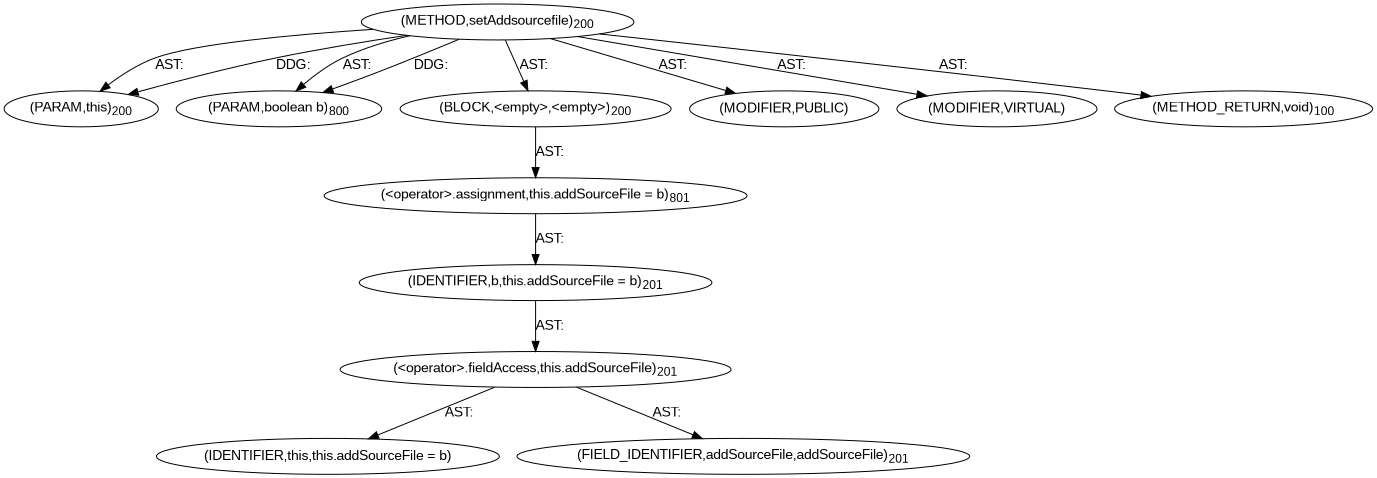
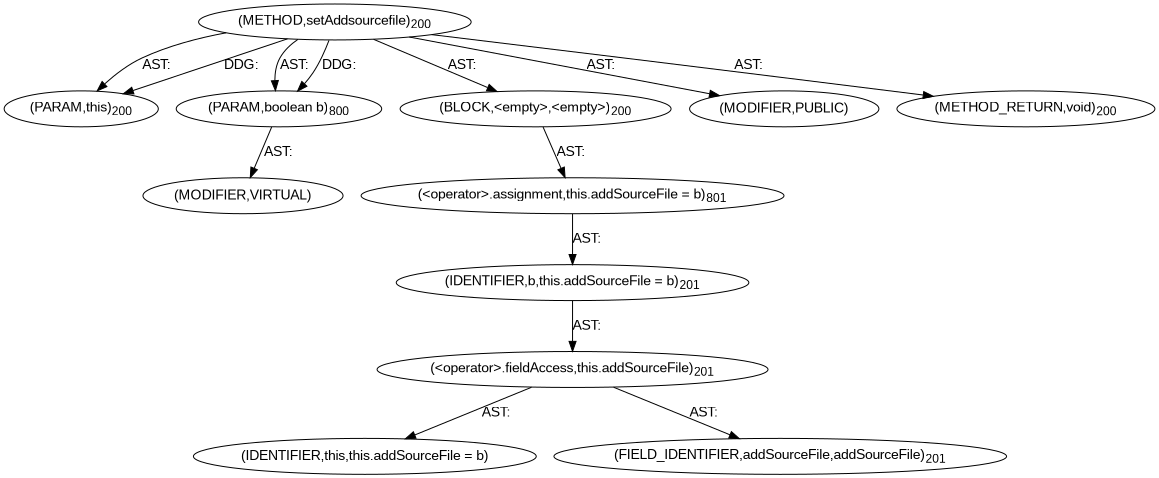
(747, 65) -> (263, 148)
(1324, 107) -> (1107, 107)
